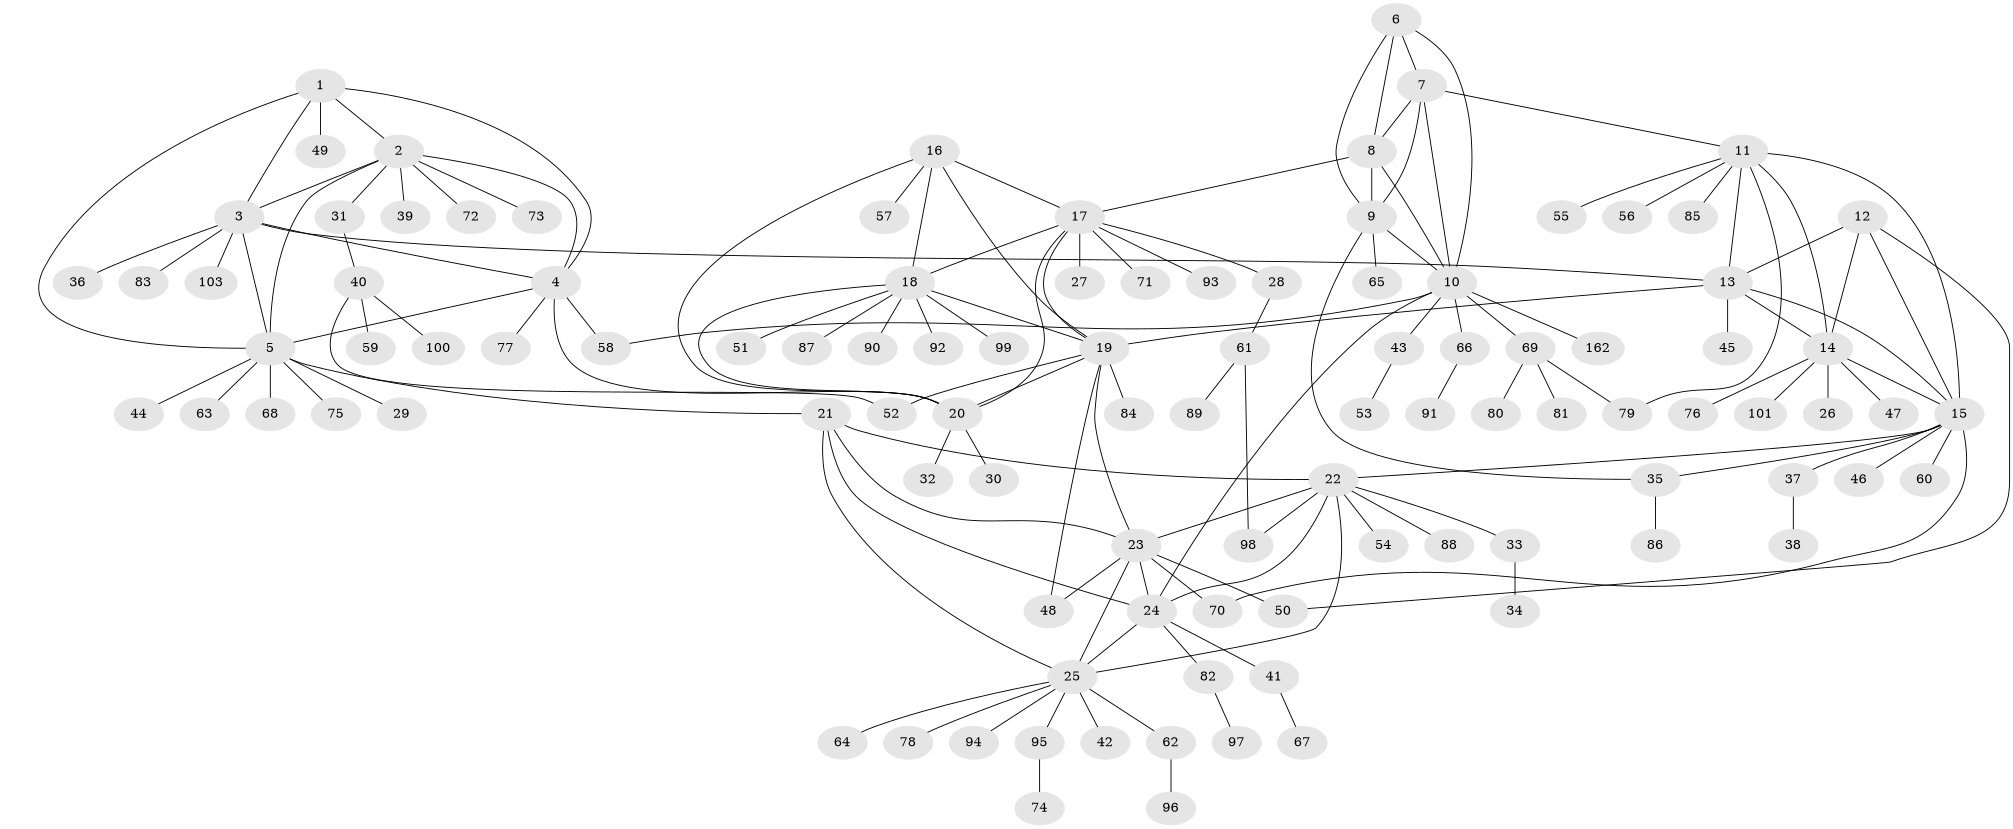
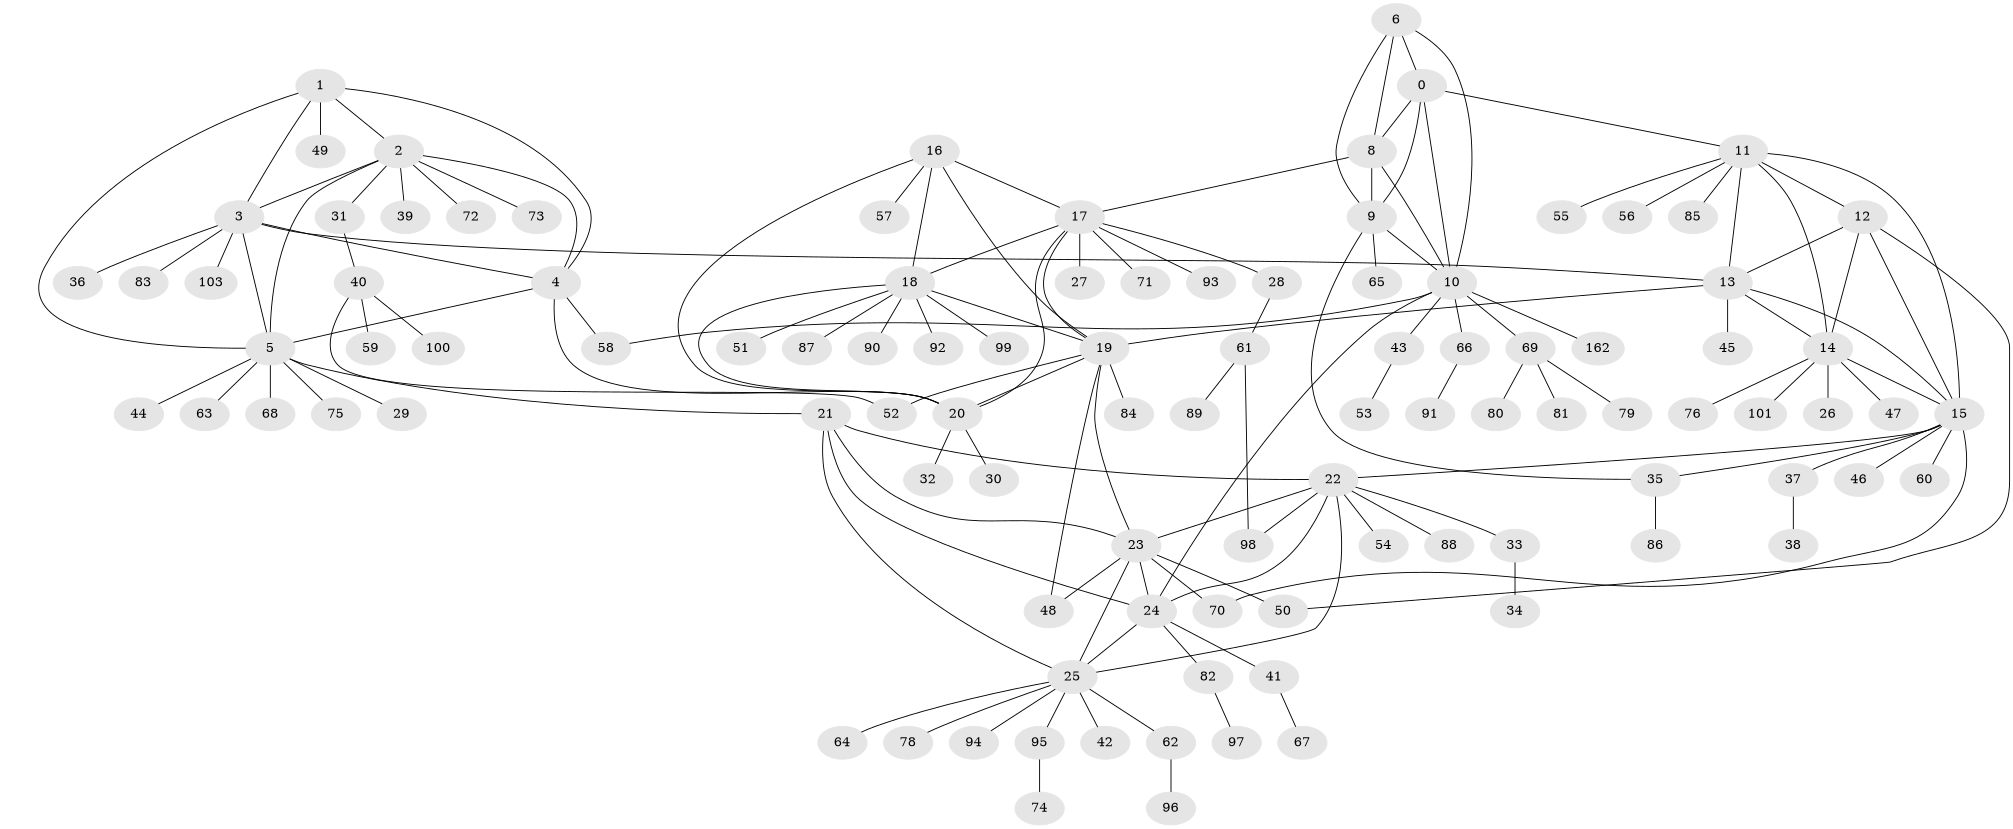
(1422, 86) -> (1422, 86)
(1777, 328) -> (1803, 184)
(506, 349) -> none
